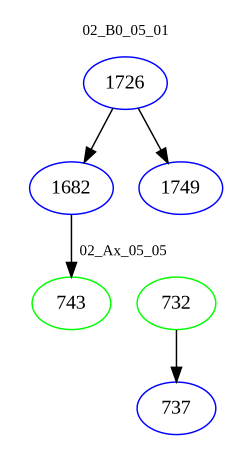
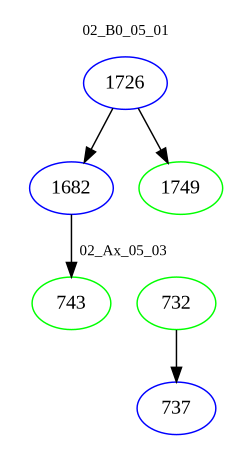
(181, 188) -> (181, 188)
(124, 252) -> (124, 252)
